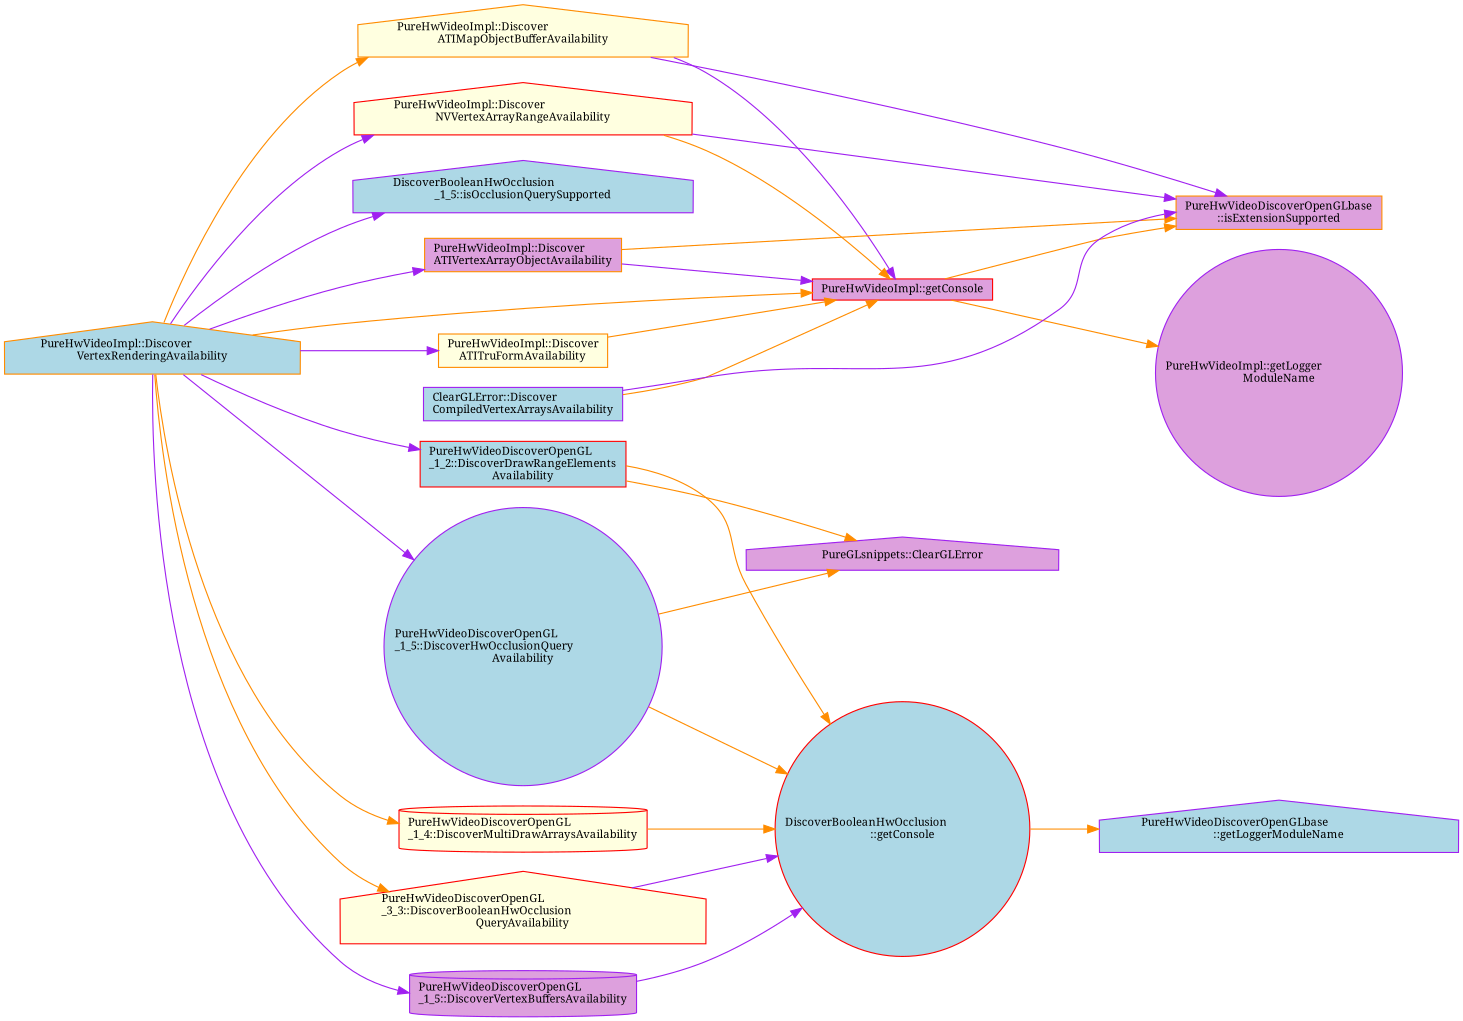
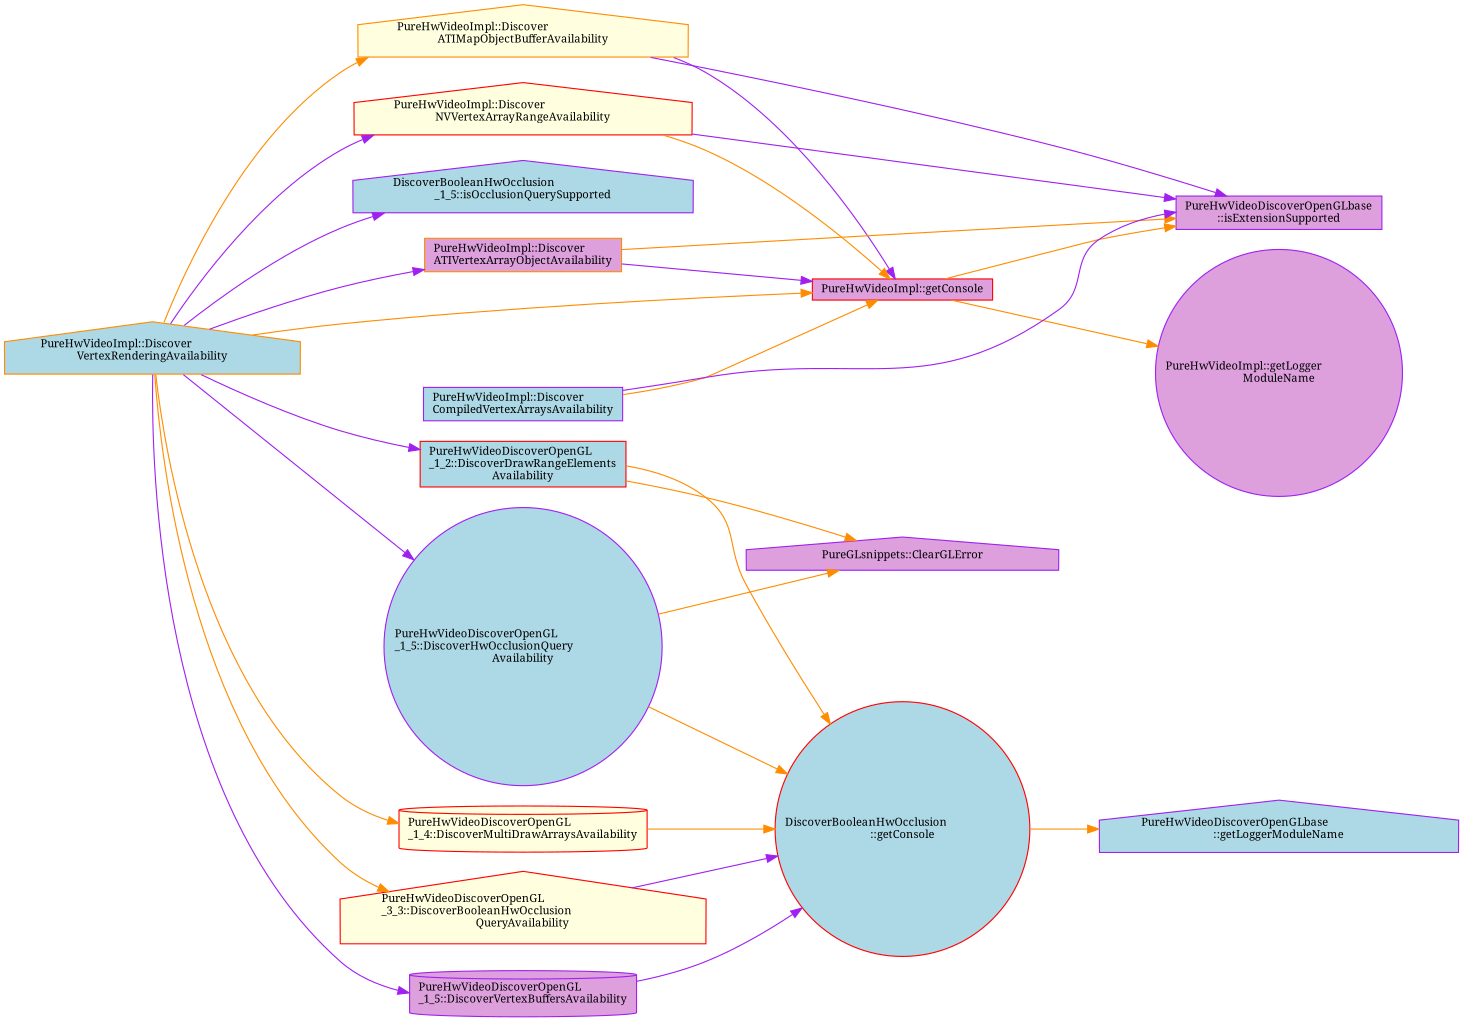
(1279, 213) -> (1279, 213)
(523, 351) -> none
(523, 404) -> (523, 404)
